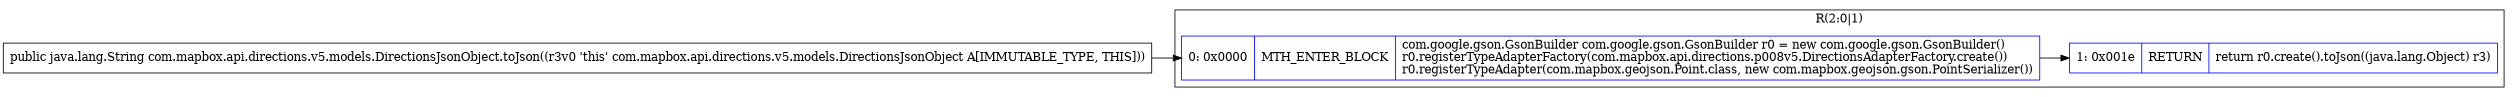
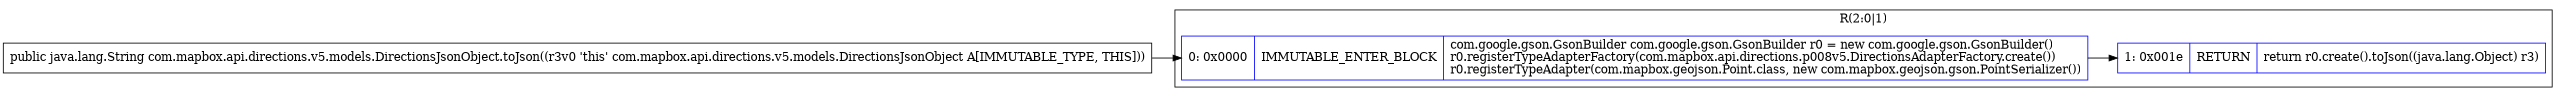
(1325, 58) -> (1349, 58)
